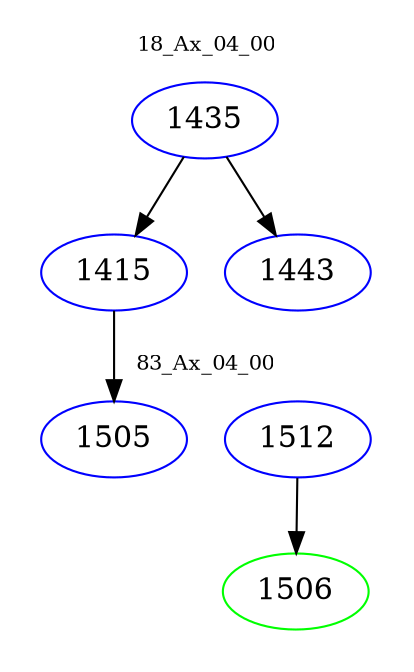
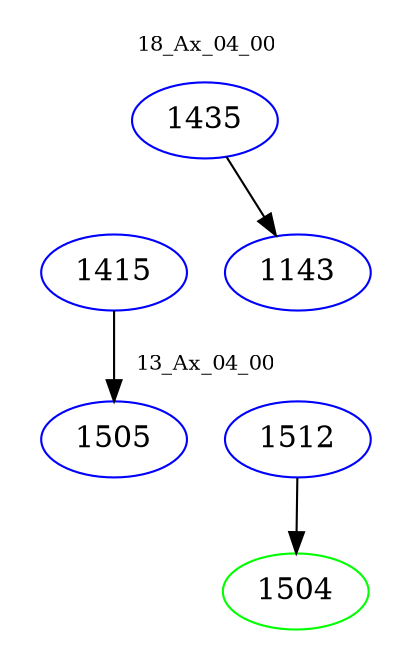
(165, 187) -> none
(298, 273) -> (298, 273)
(206, 364) -> (206, 364)
(296, 592) -> (296, 592)
